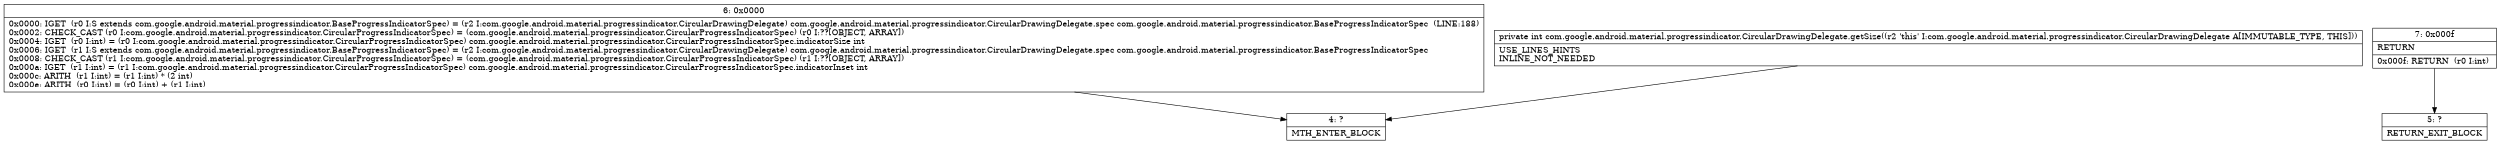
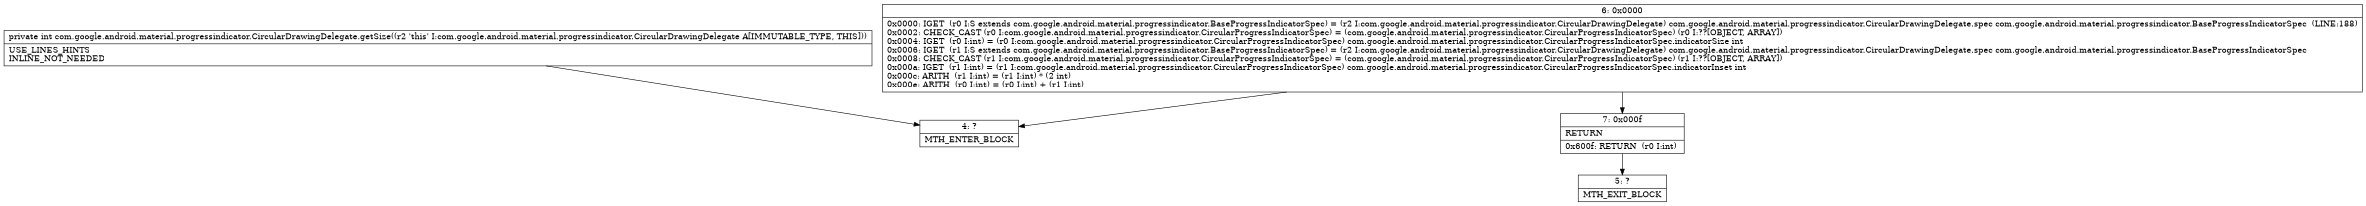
(2435, 61) -> (1622, 147)
none -> (1622, 100)
(2435, 133) -> (1622, 195)
